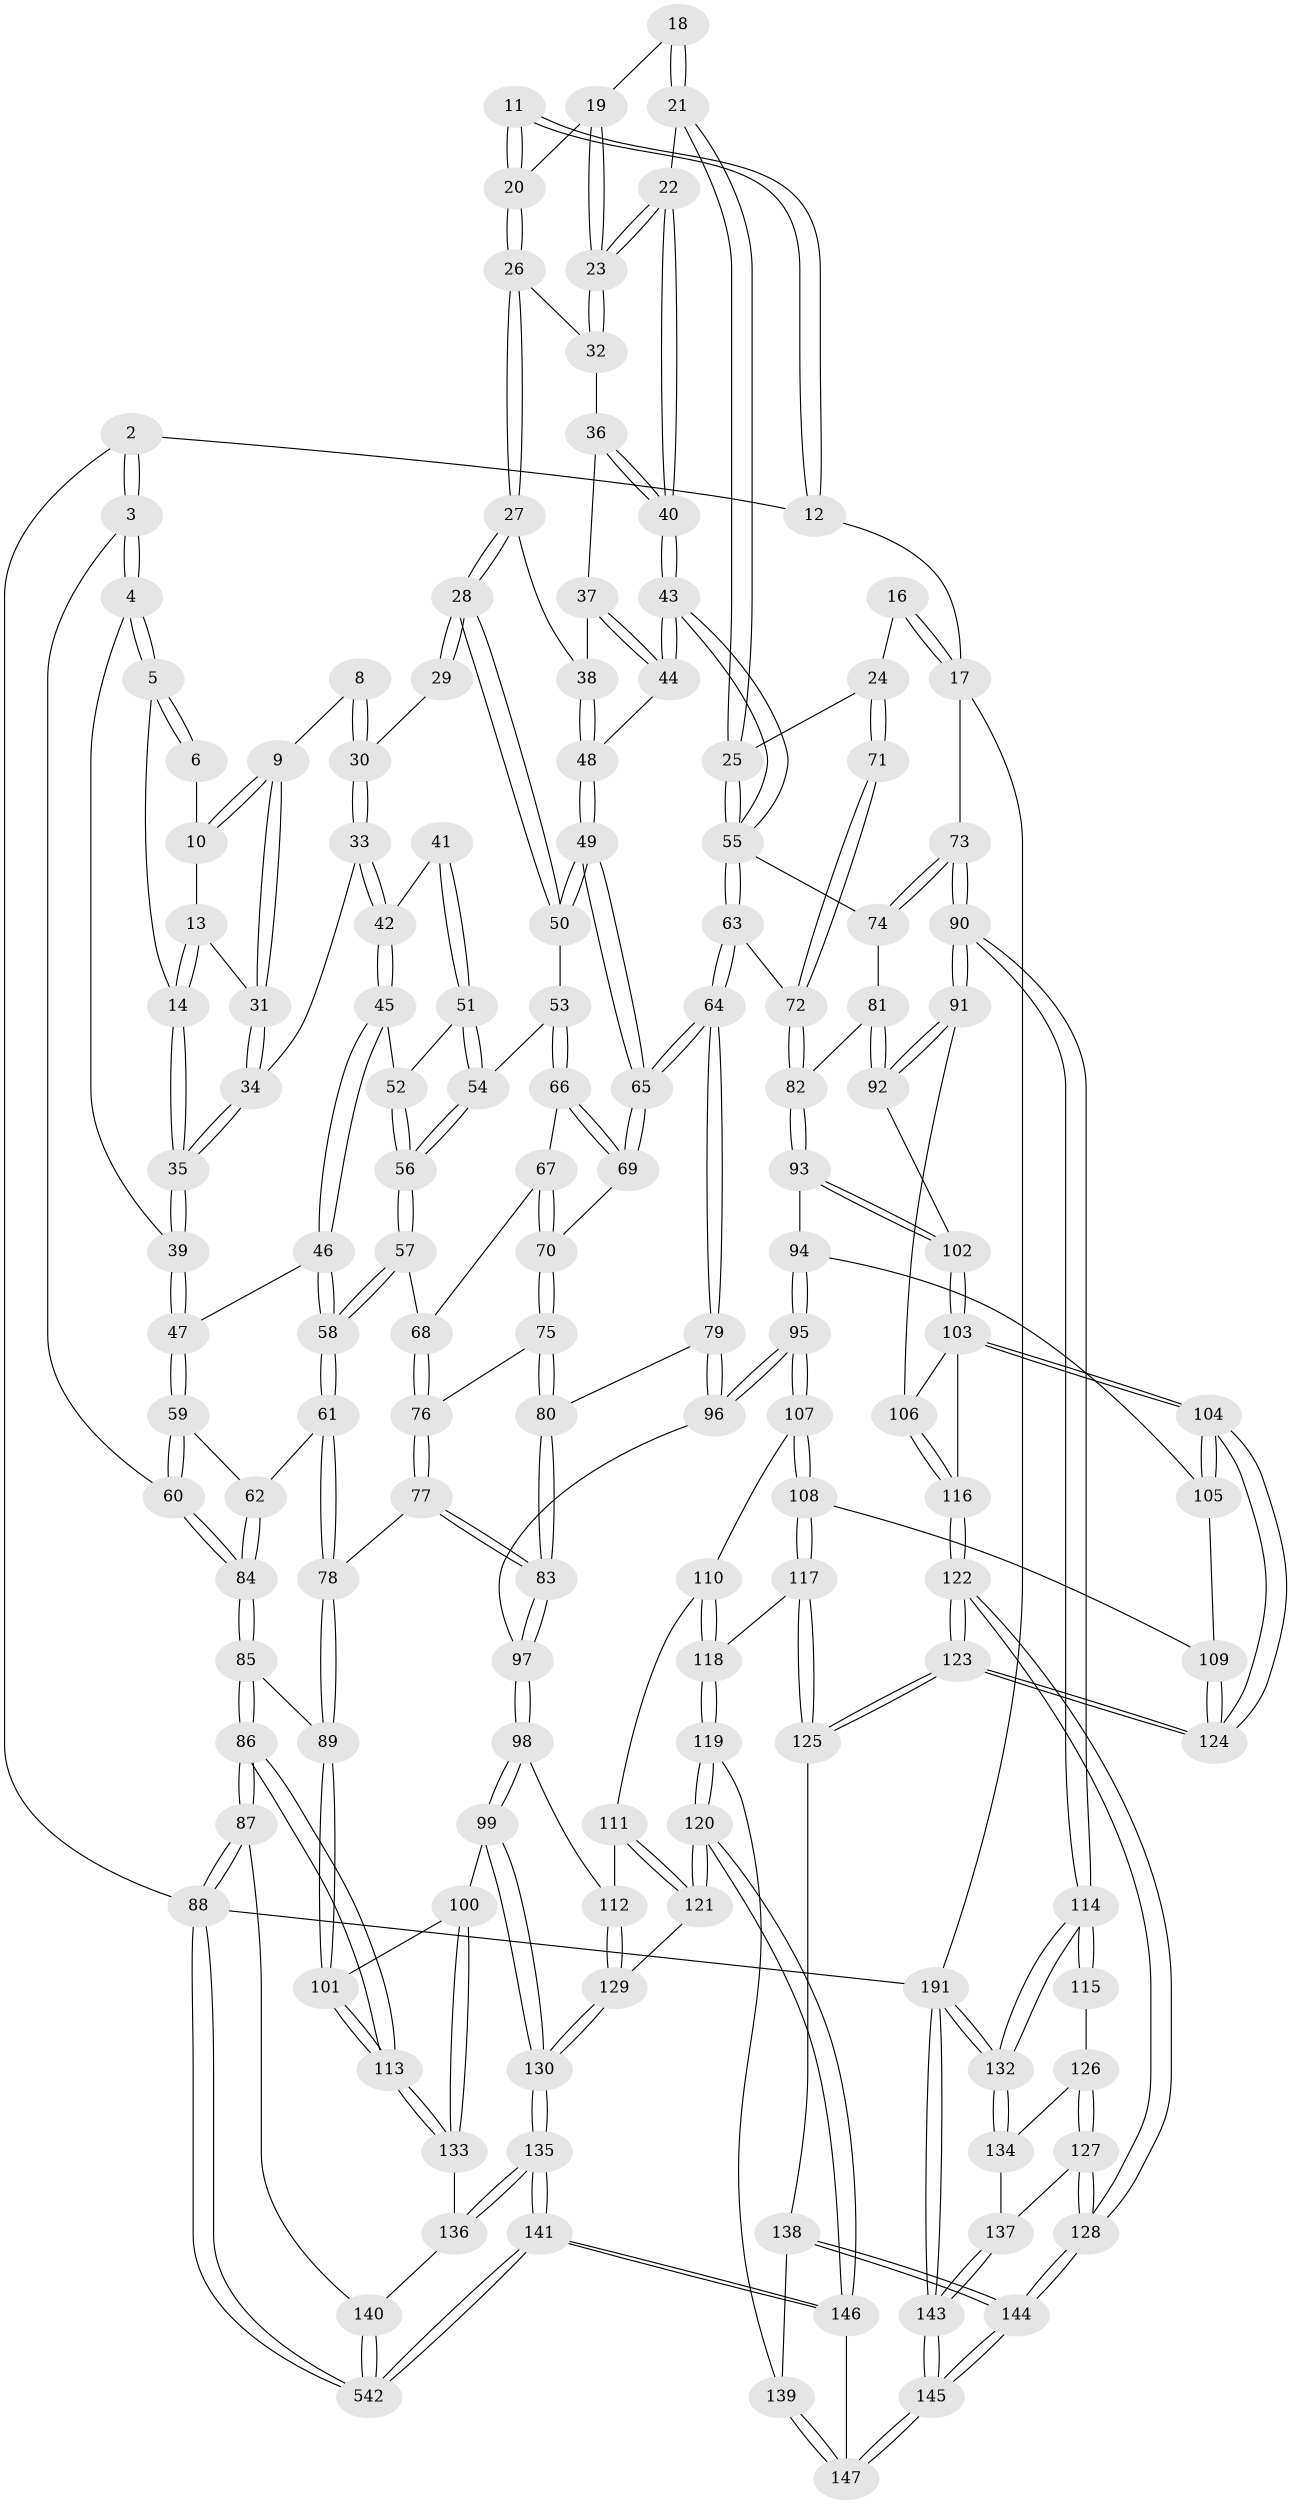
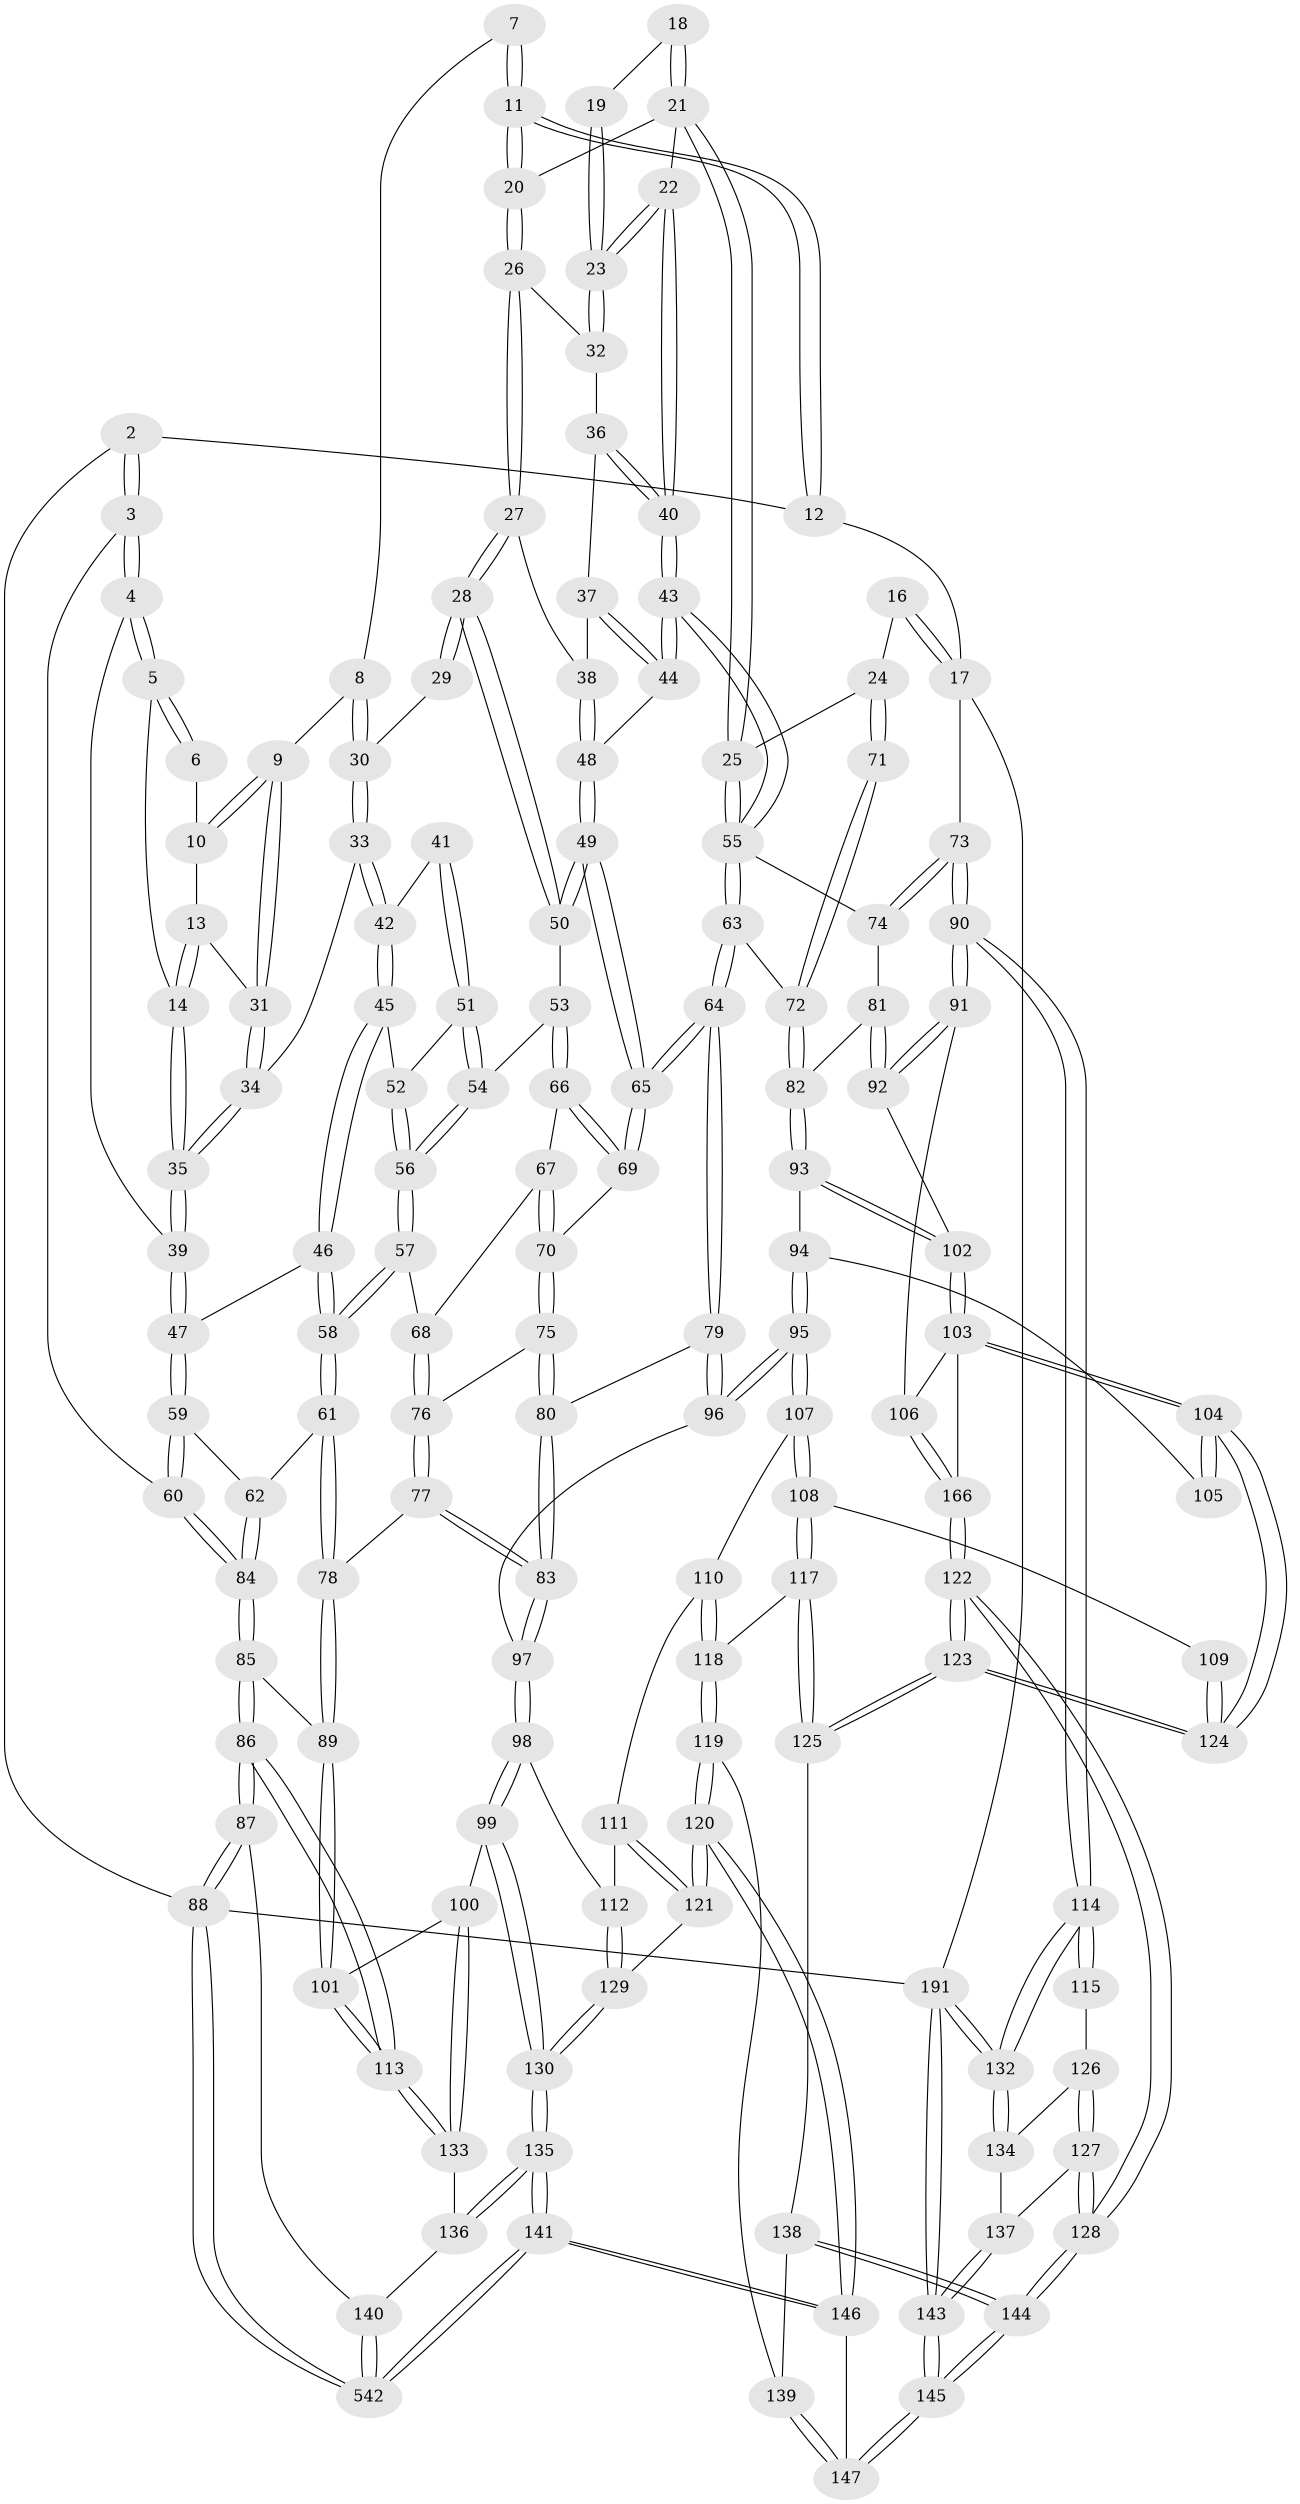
none -> (515, 25)
(556, 148) -> (582, 155)
(958, 1497) -> (958, 1497)
(1212, 1579) -> none
